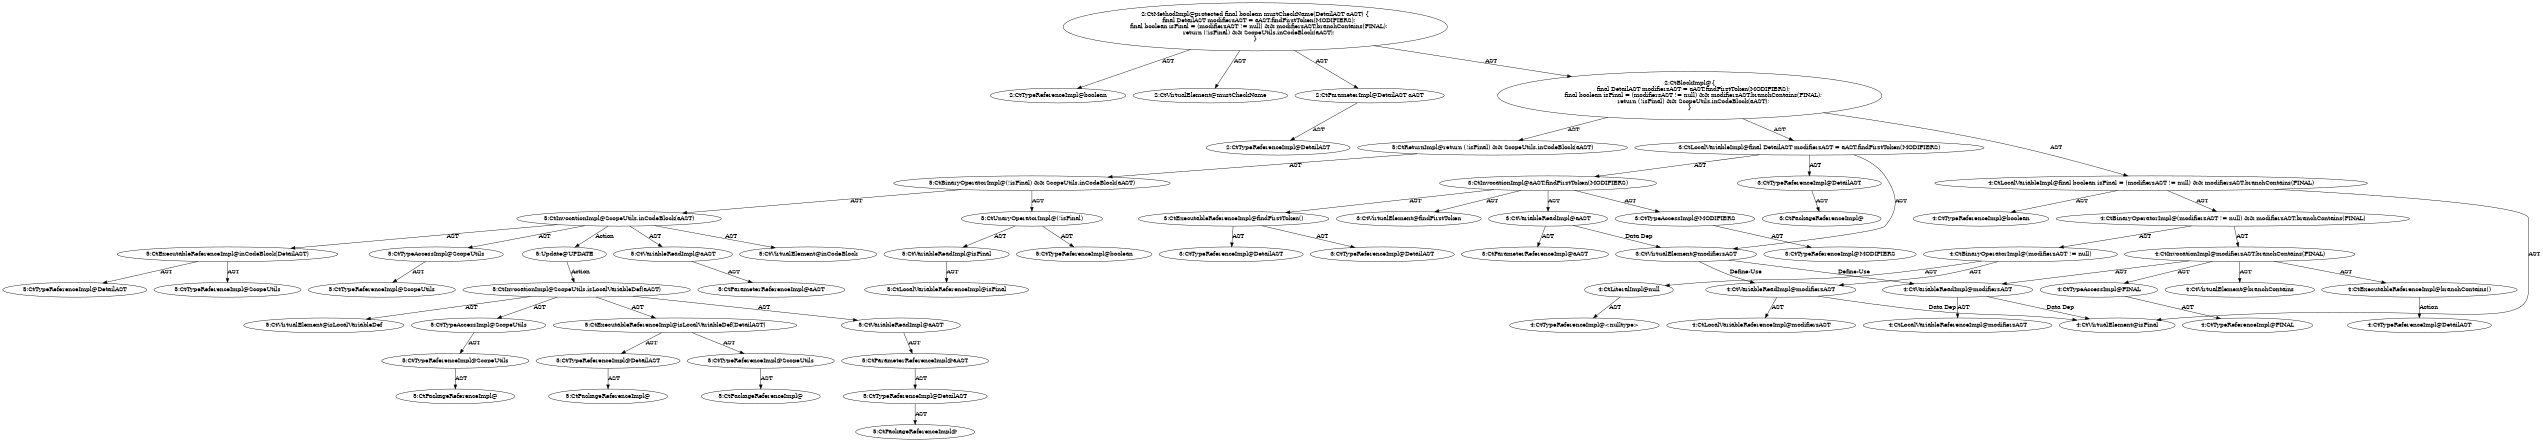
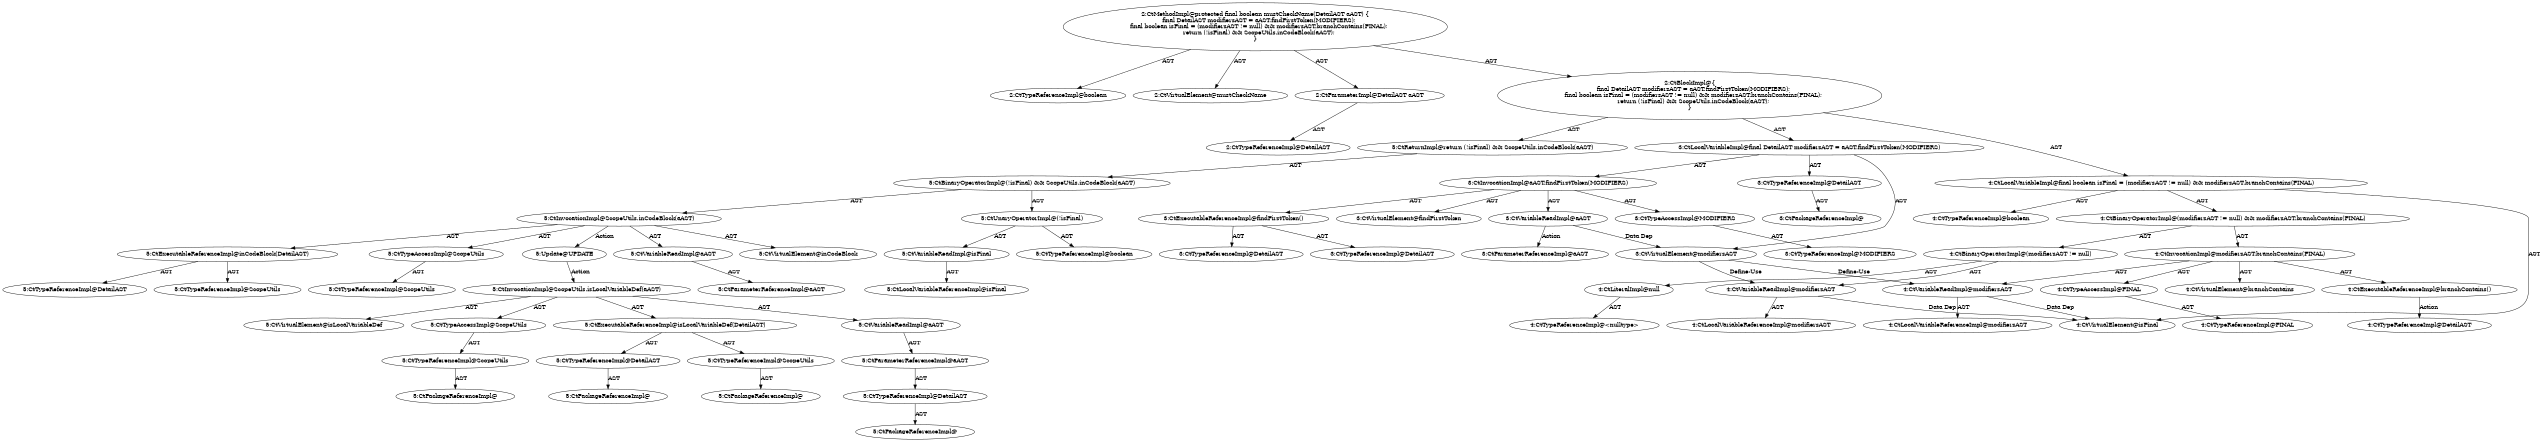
(1548, 237) -> (1551, 237)
